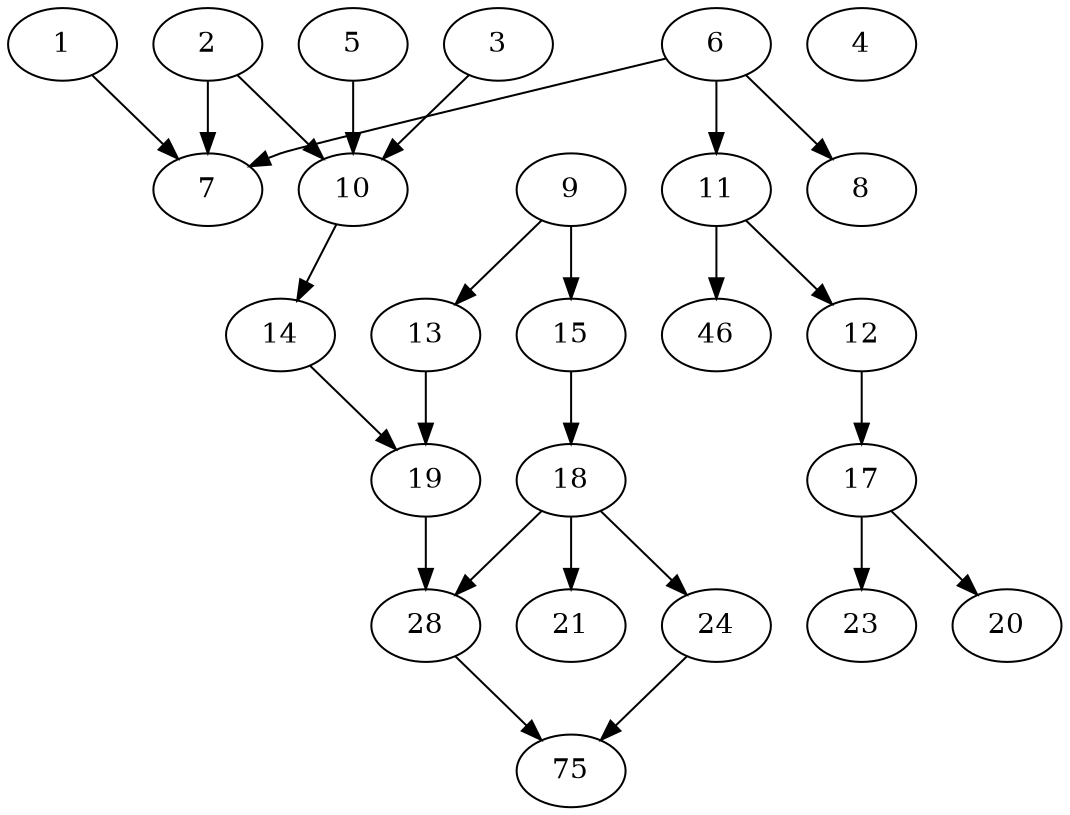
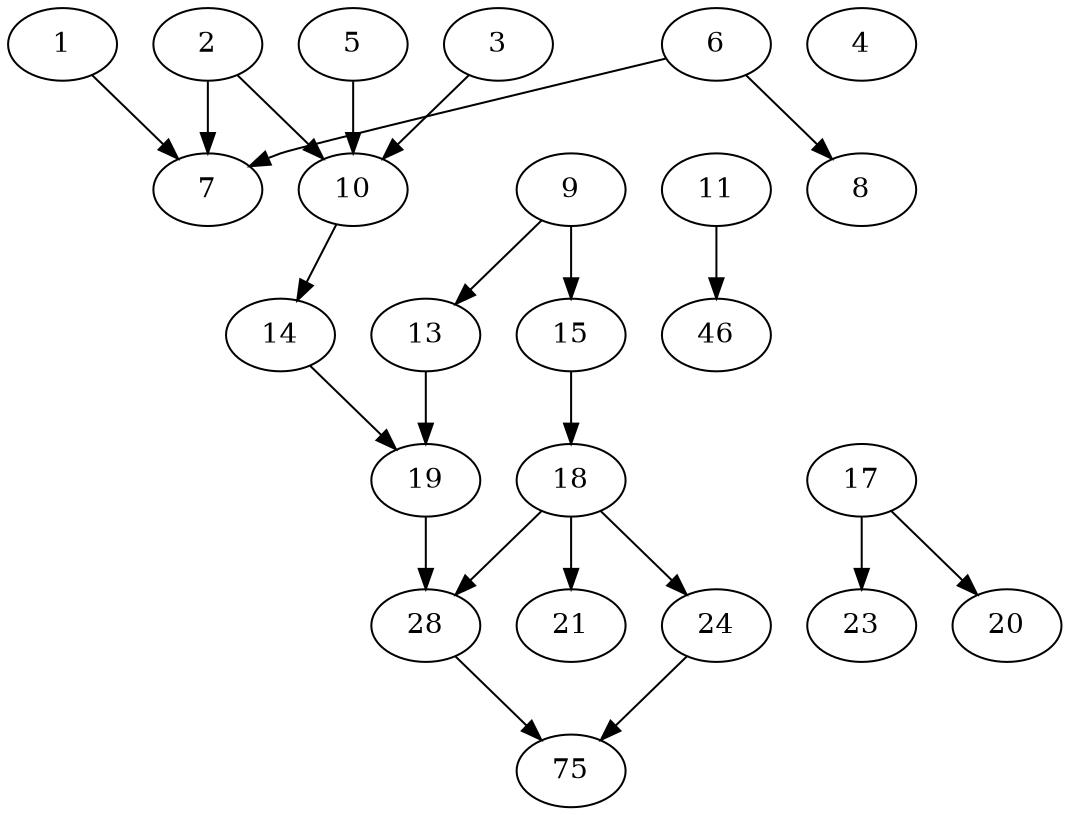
(716, 107) -> none
(862, 335) -> none
